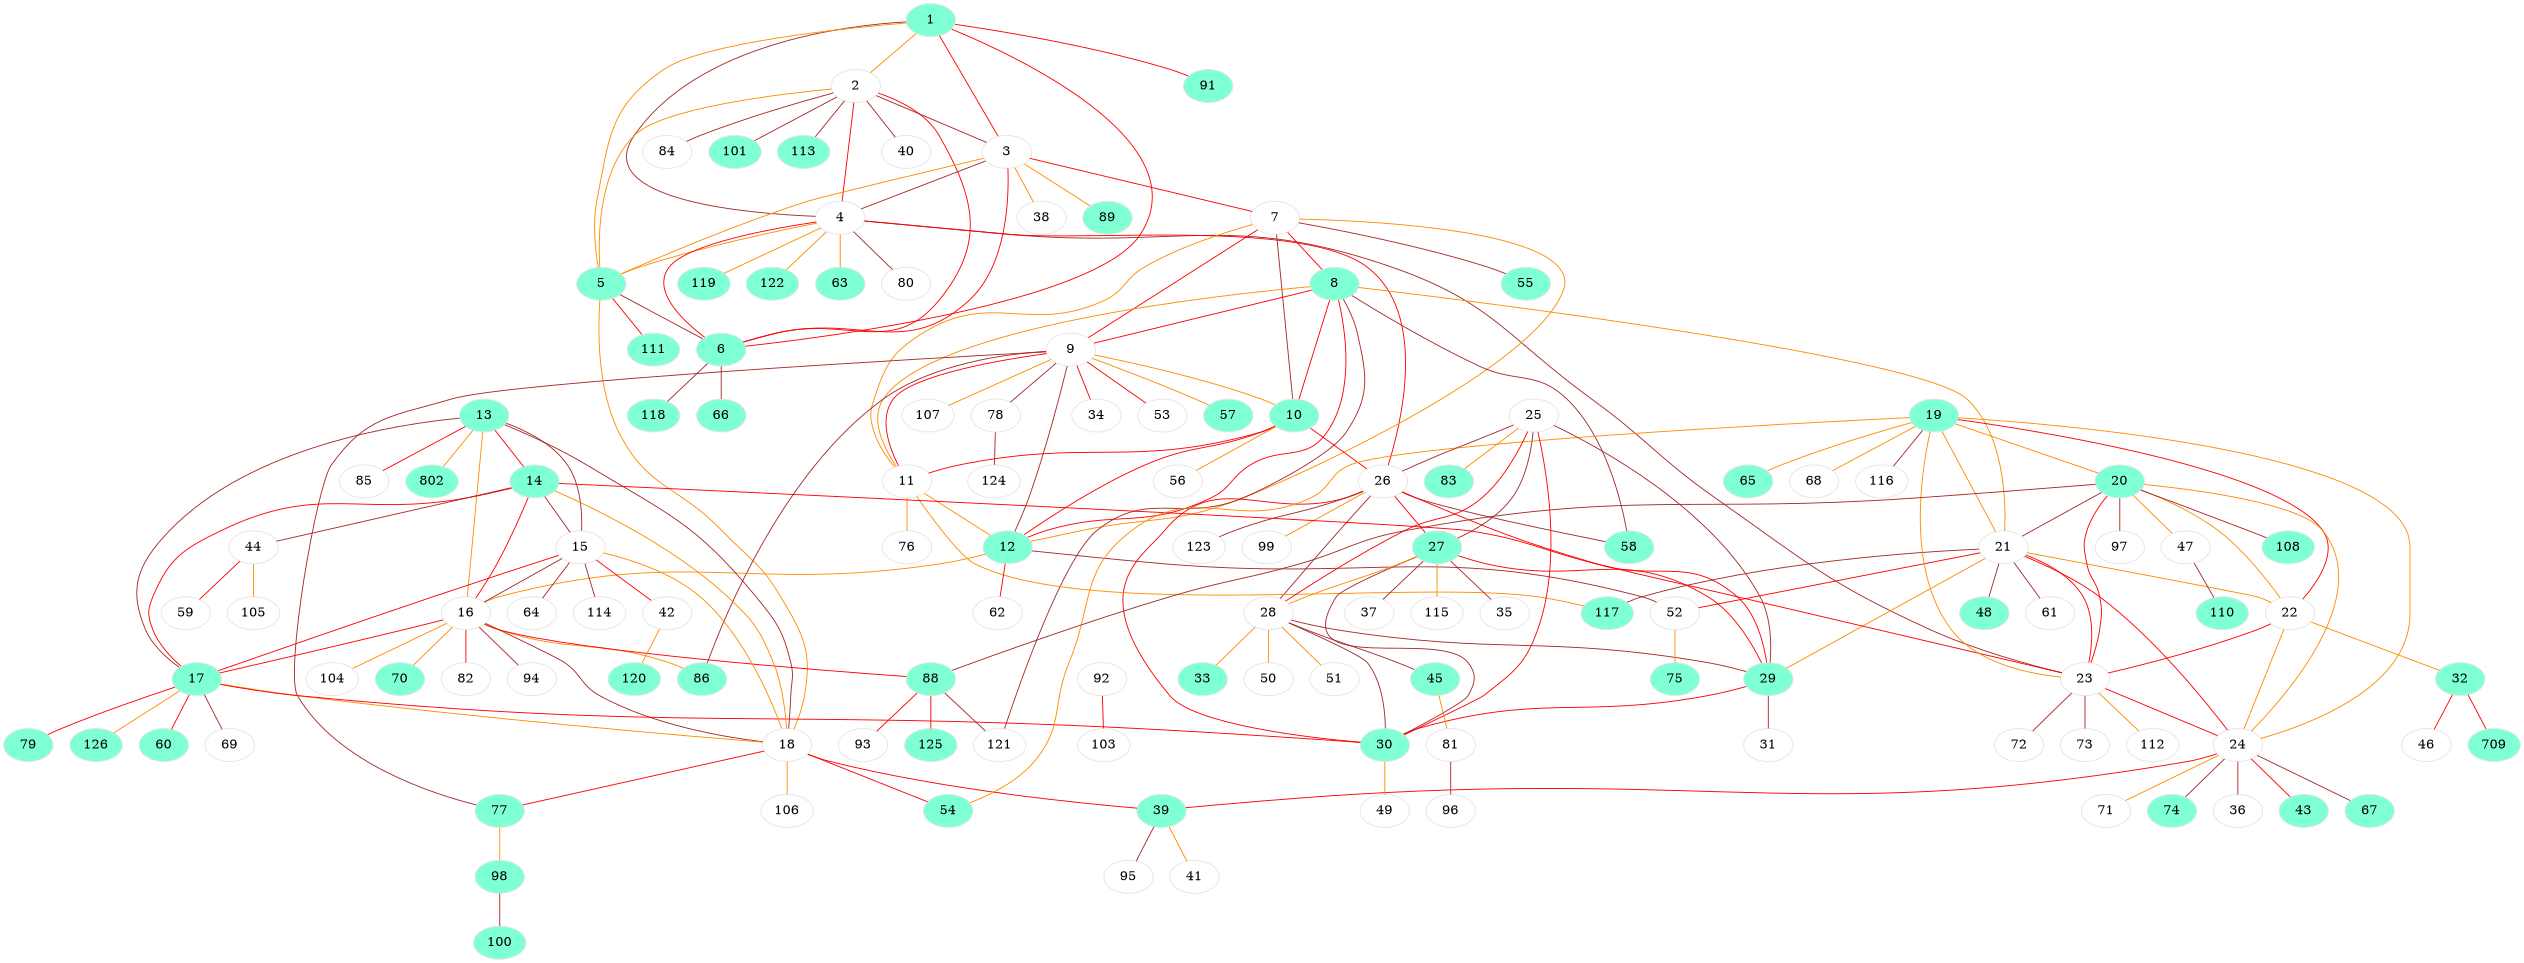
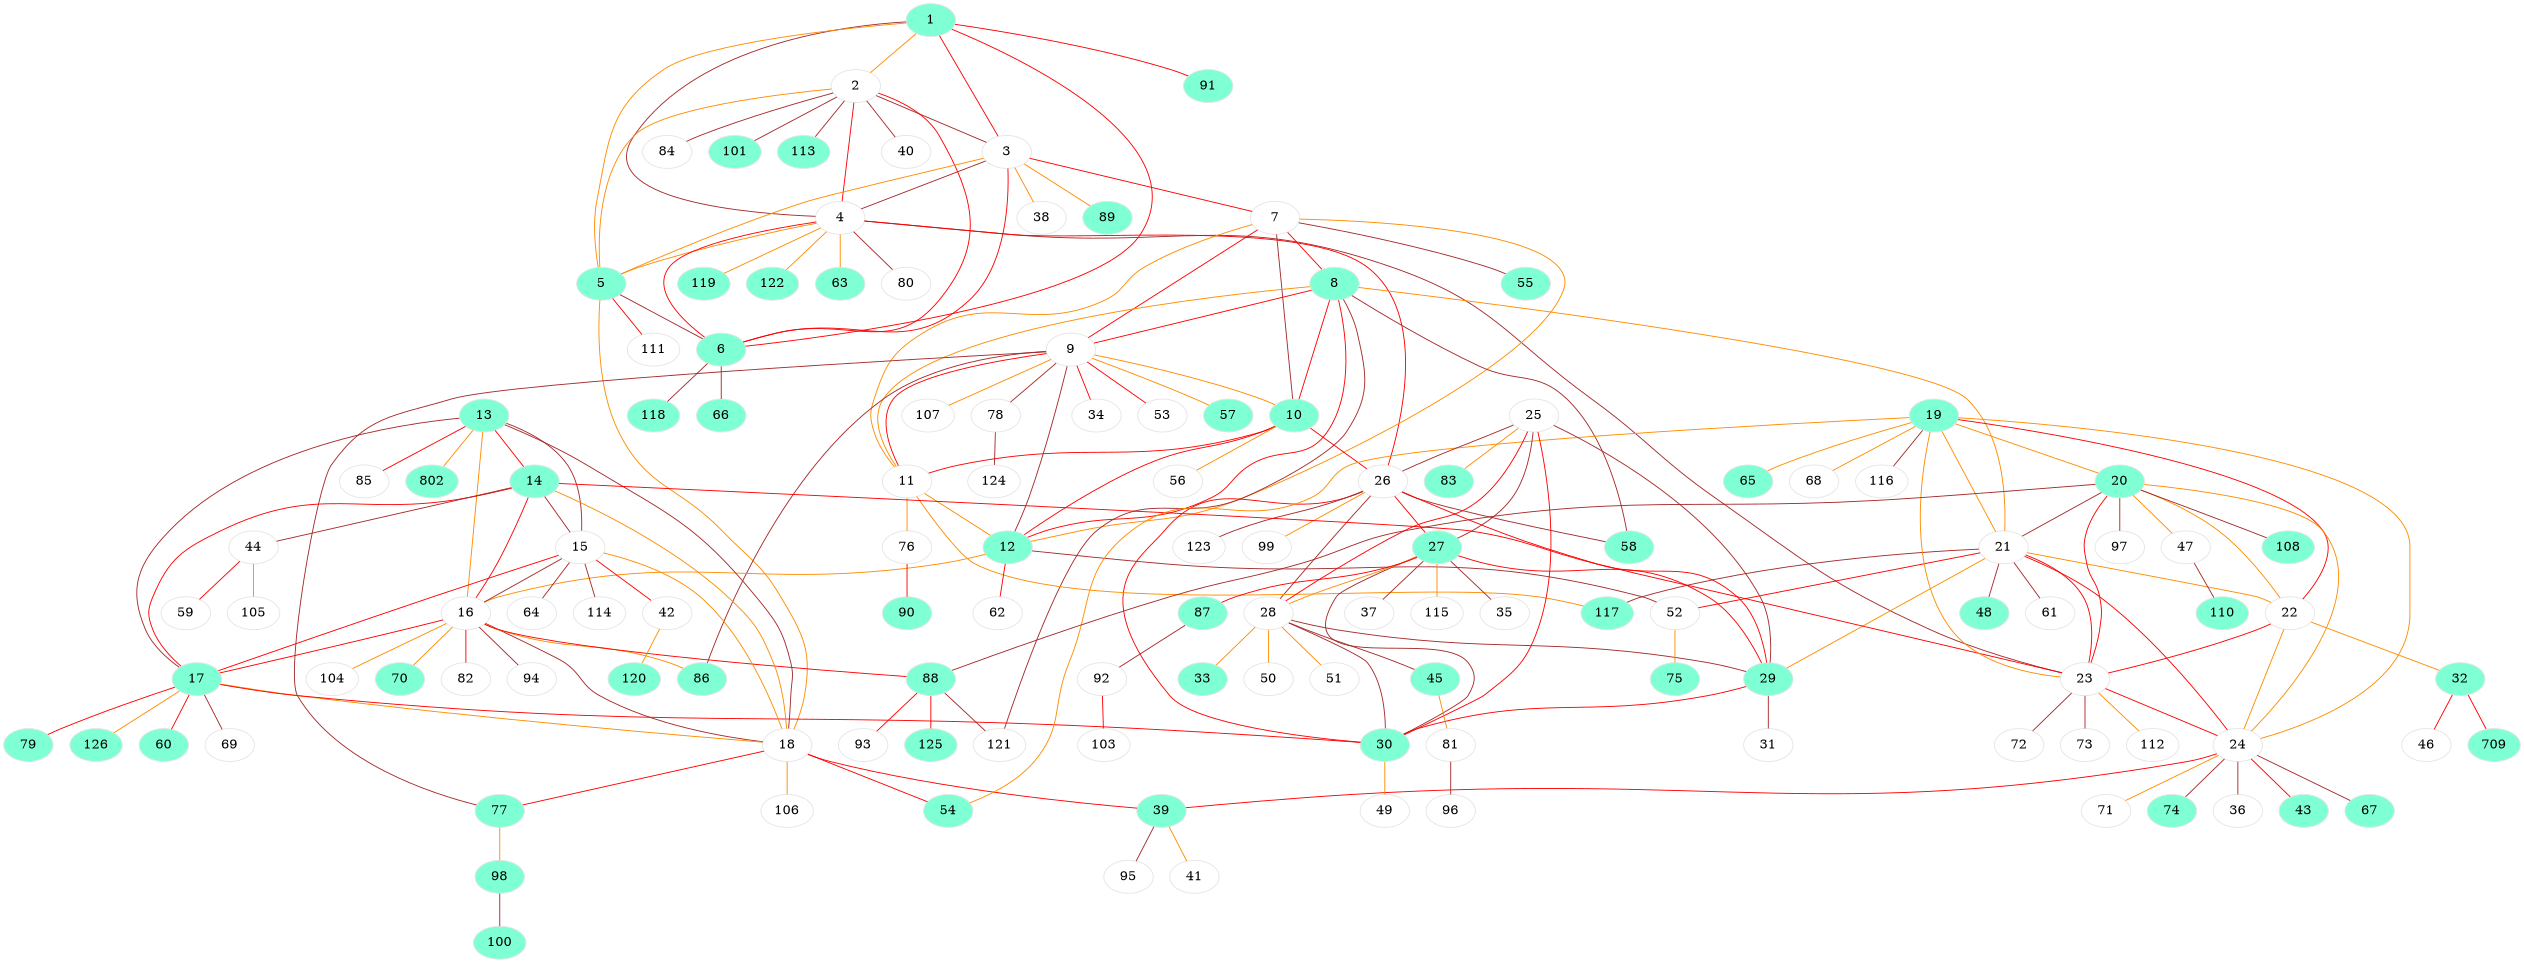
(654, 350) -> (654, 350)
none -> (907, 613)
none -> (1203, 613)
